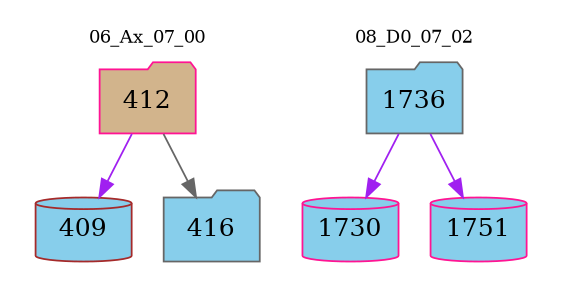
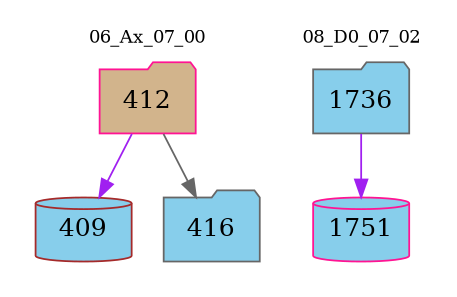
(350, 230) -> none
